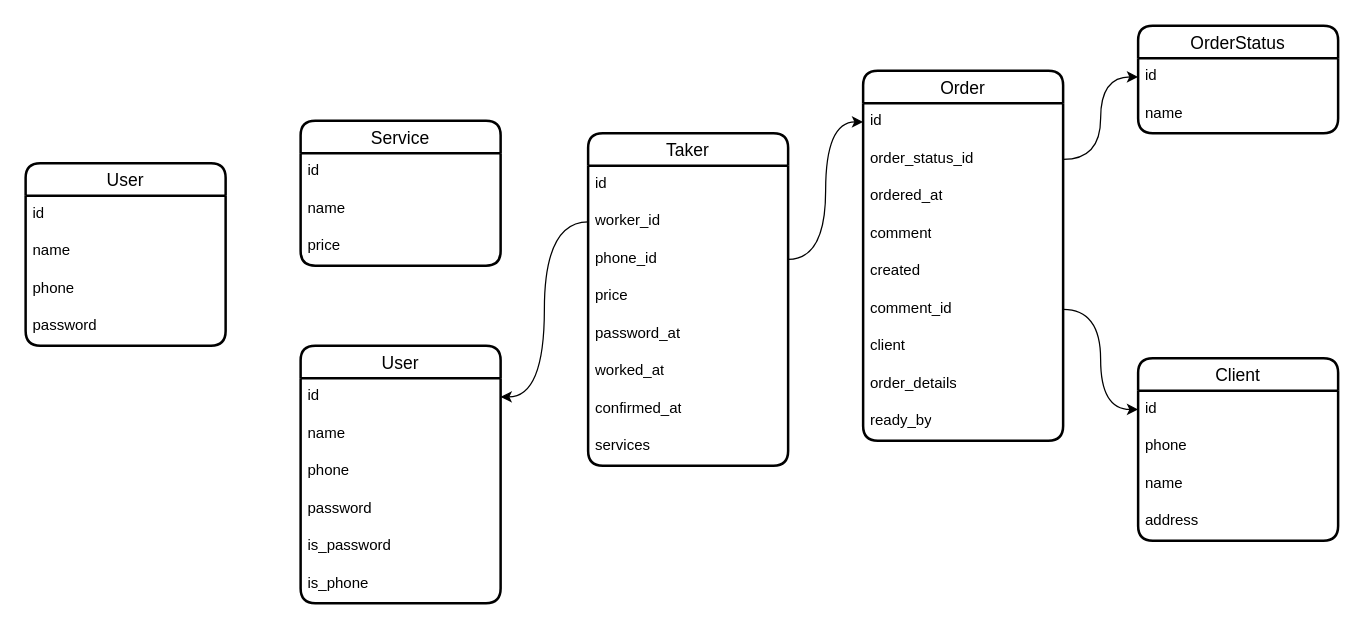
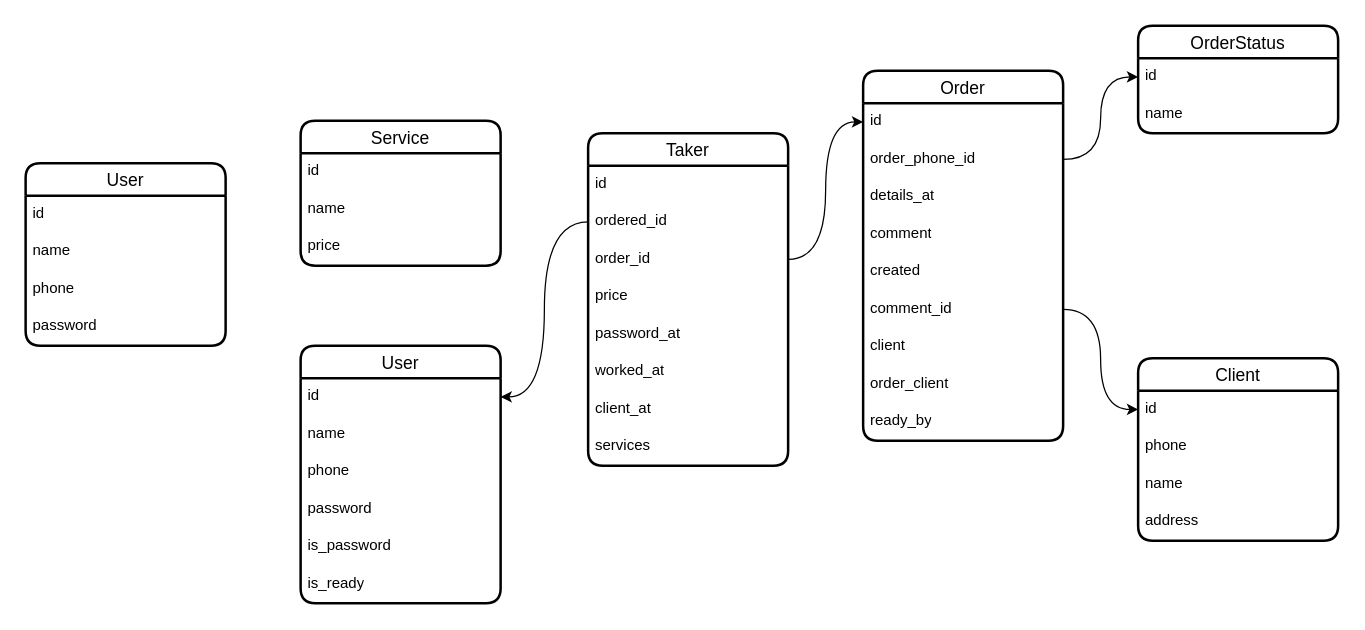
(932, 158) -> (927, 158)
(913, 196) -> (909, 196)
(631, 221) -> (636, 221)
(627, 258) -> (627, 258)
(921, 383) -> (917, 383)
(644, 408) -> (630, 408)
(340, 583) -> (340, 583)
